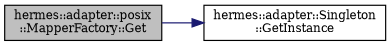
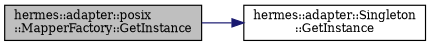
(83, 23) -> (103, 23)
